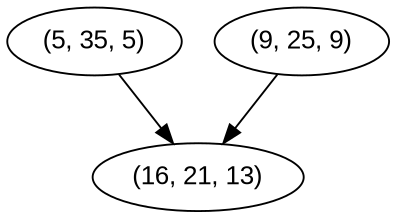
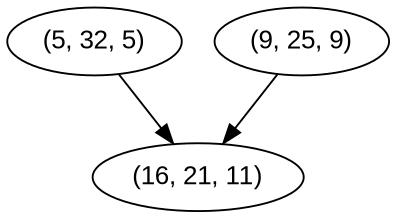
(95, 41) -> (95, 41)
(198, 177) -> (198, 177)
